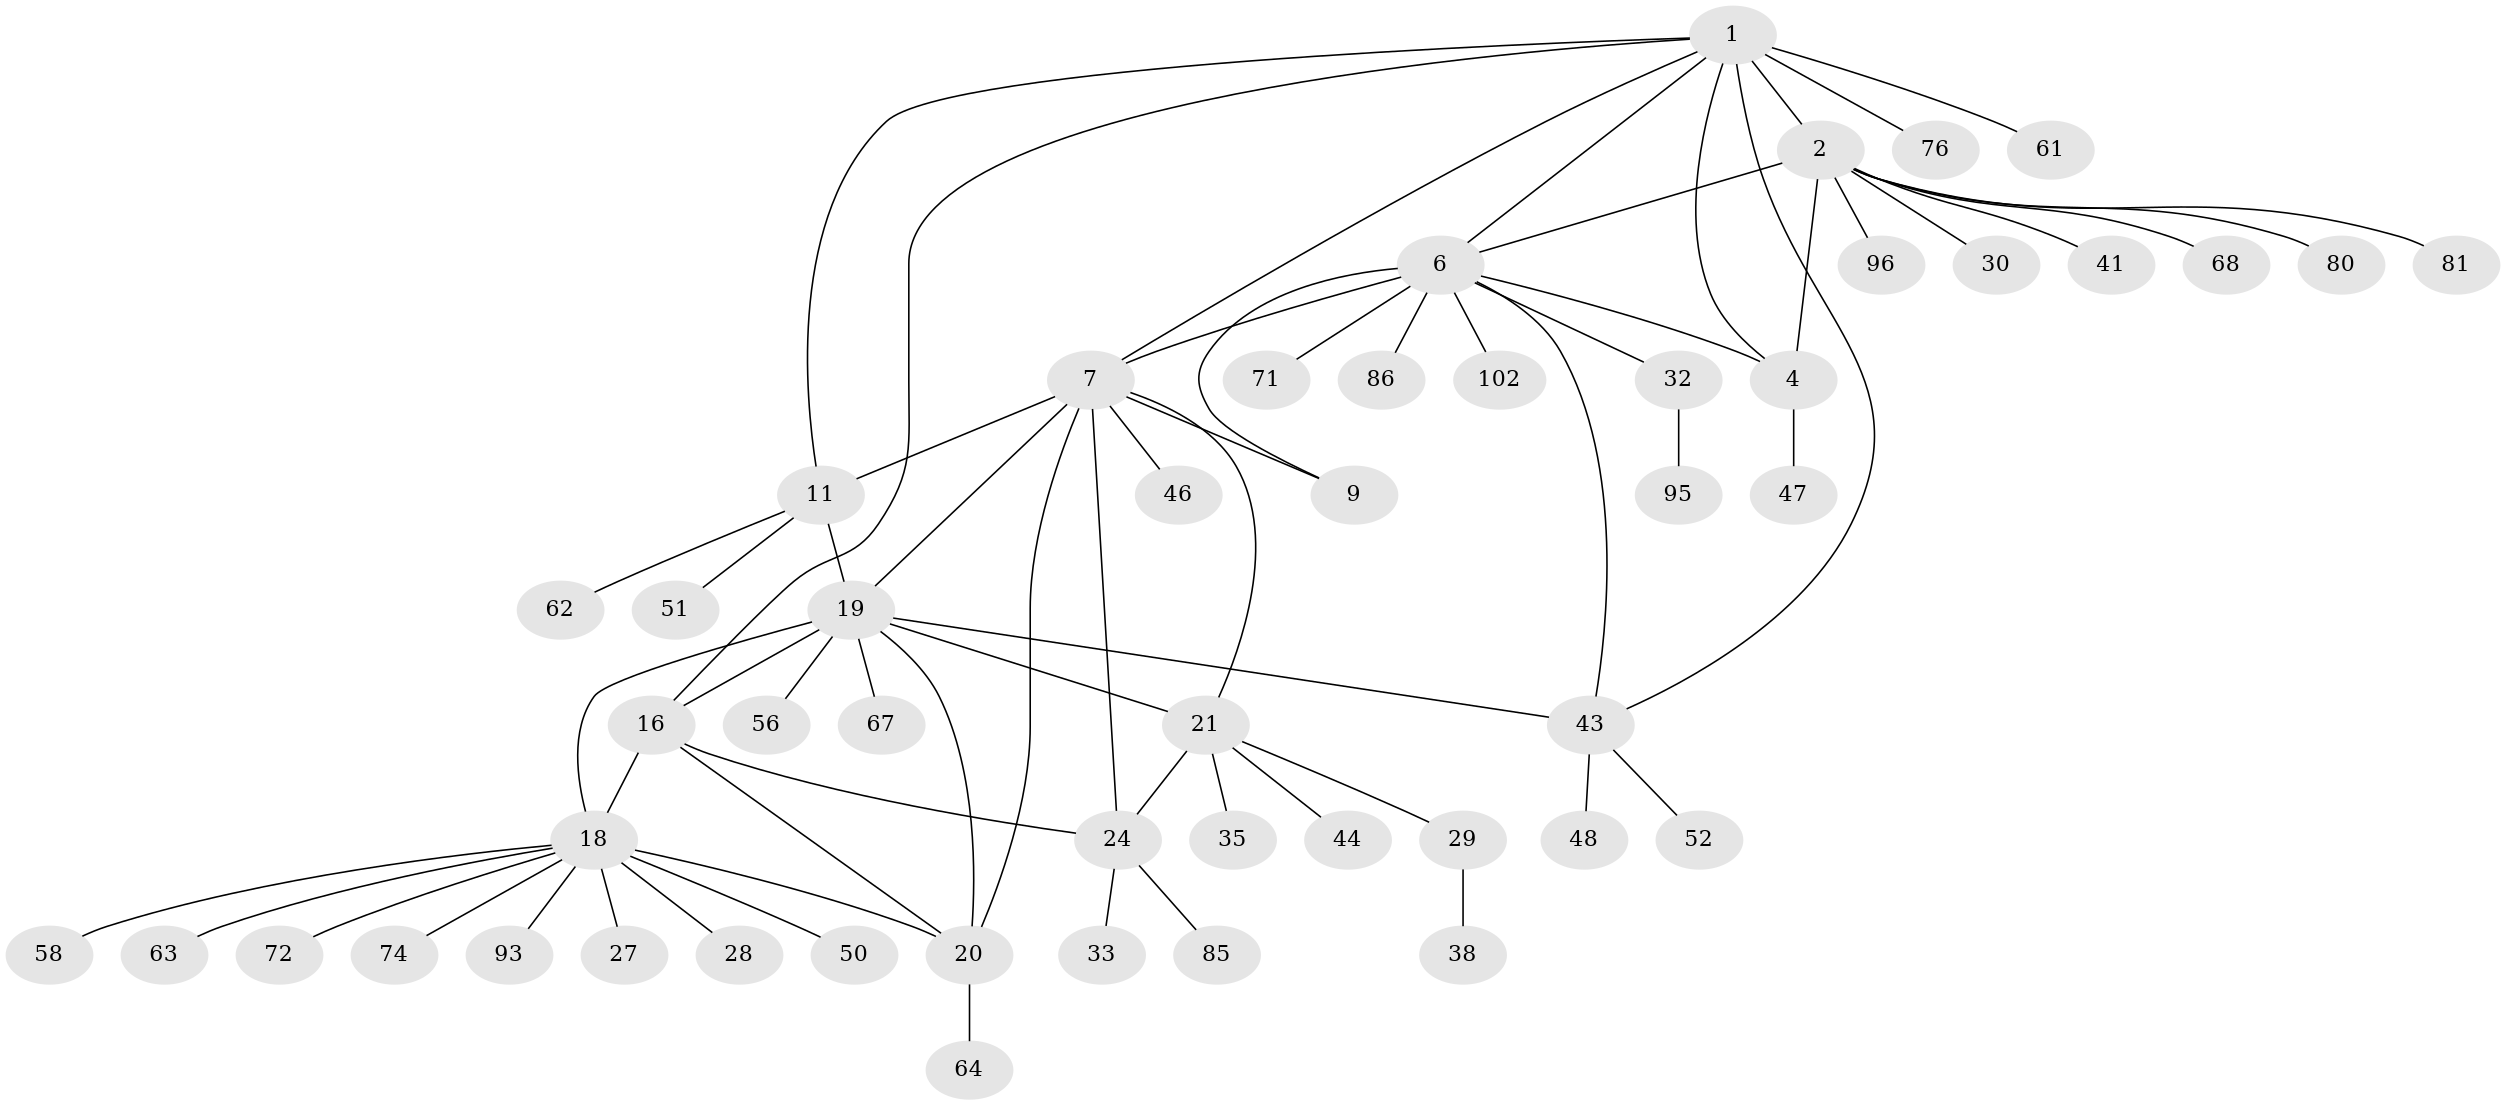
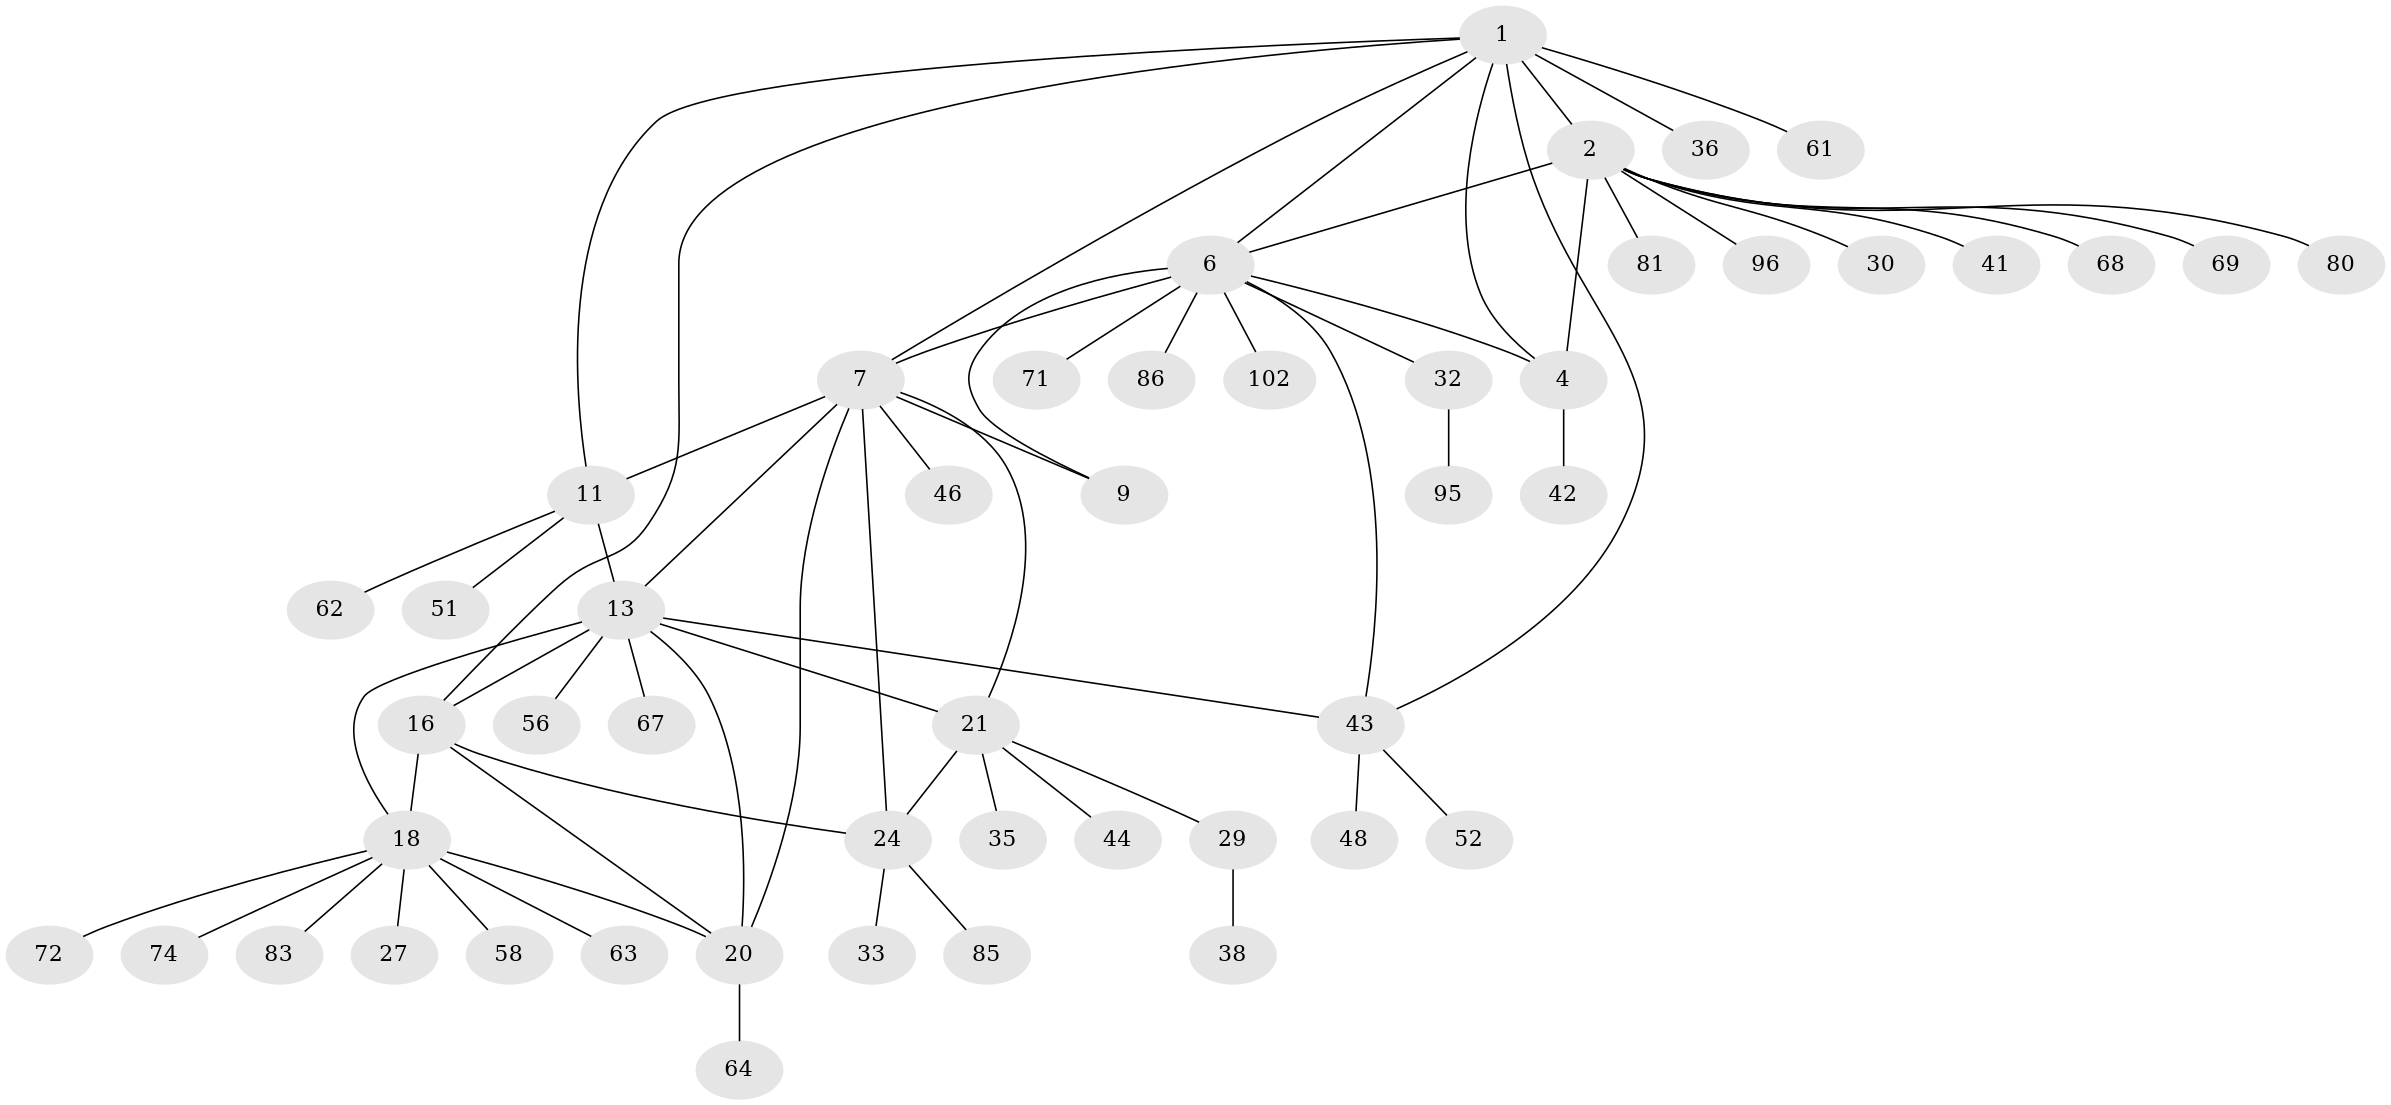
(1936, 150) -> (1706, 150)
none -> (2227, 265)
(1794, 495) -> (1564, 495)
(851, 610) -> (621, 610)
(510, 955) -> (280, 955)
(740, 955) -> none
(855, 955) -> none
